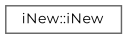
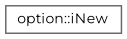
(64, 20) -> (64, 20)
